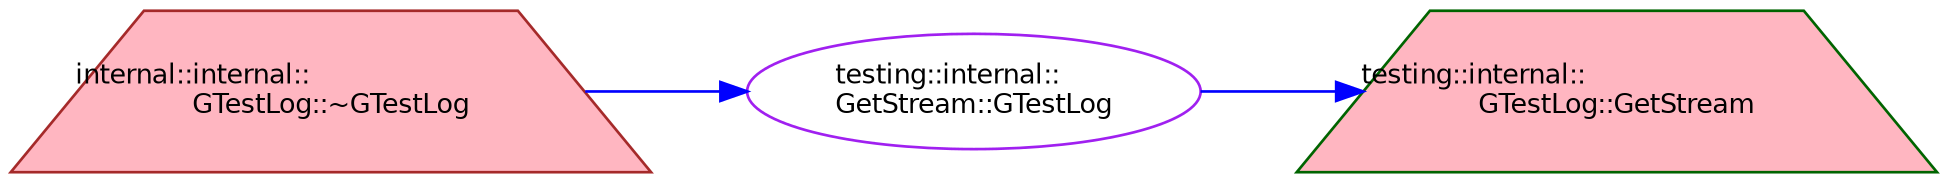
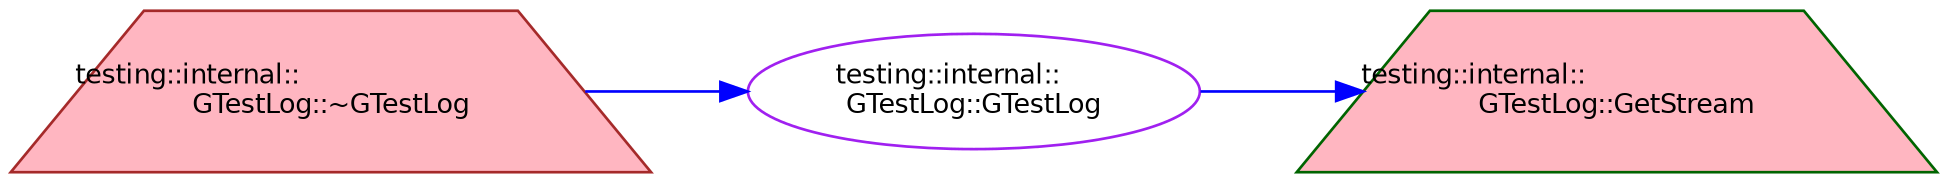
(331, 91) -> (331, 91)
(974, 91) -> (974, 91)
